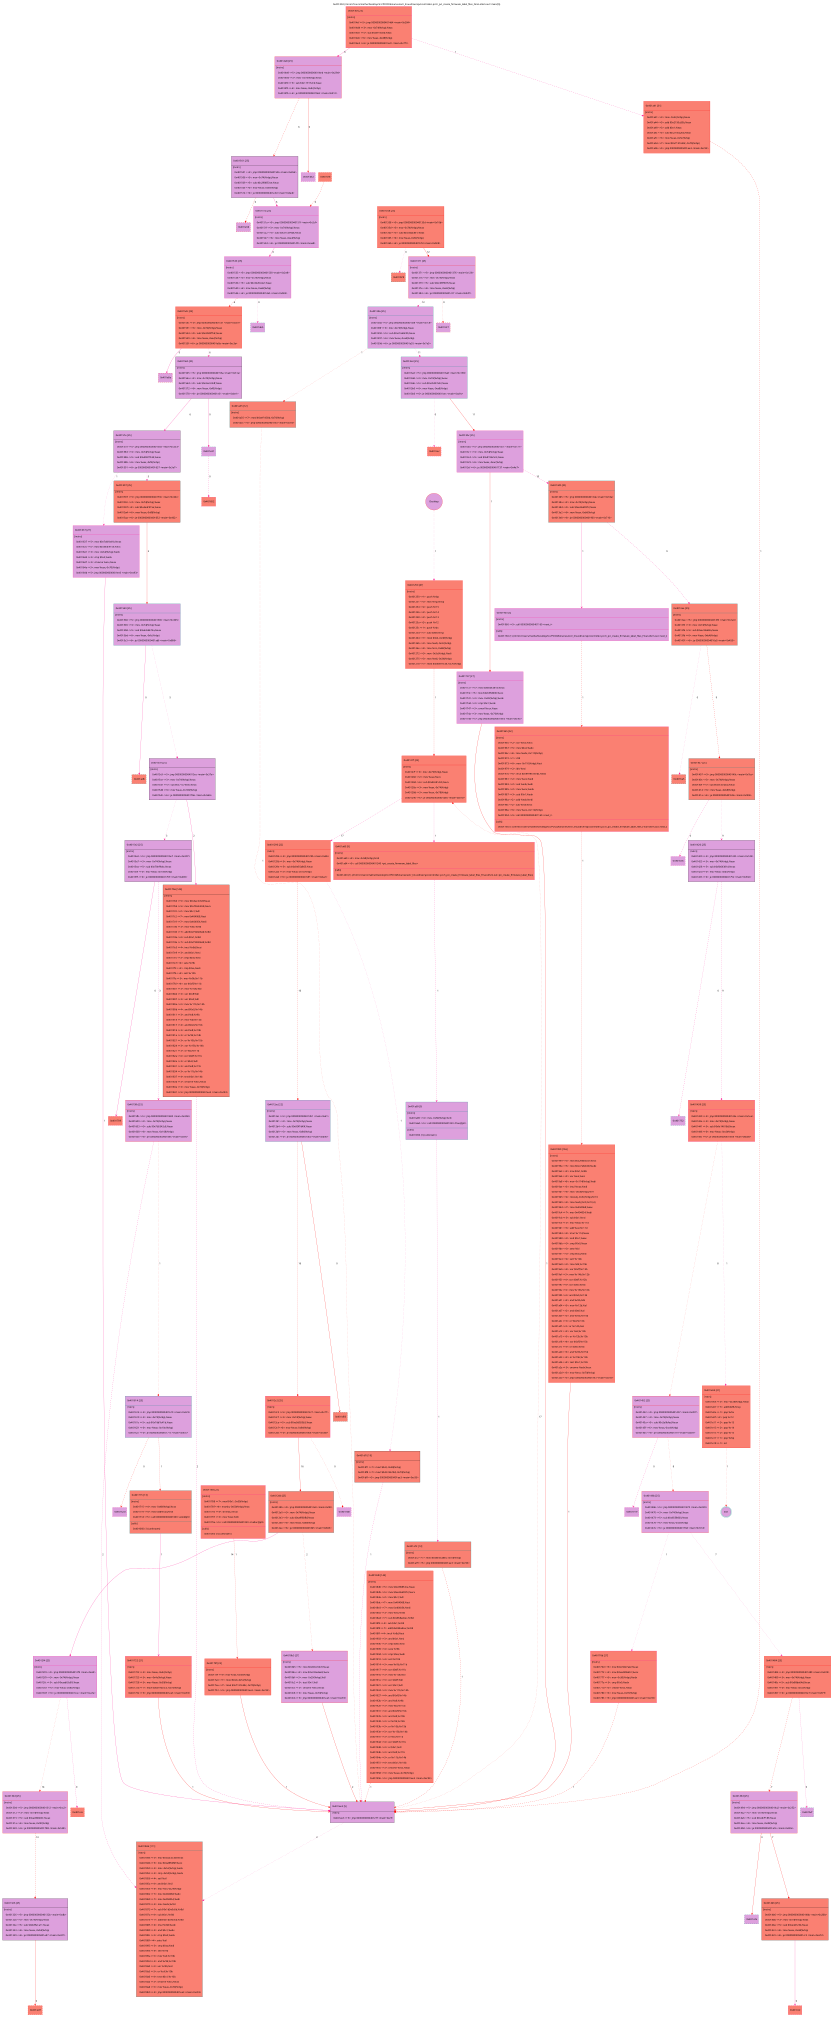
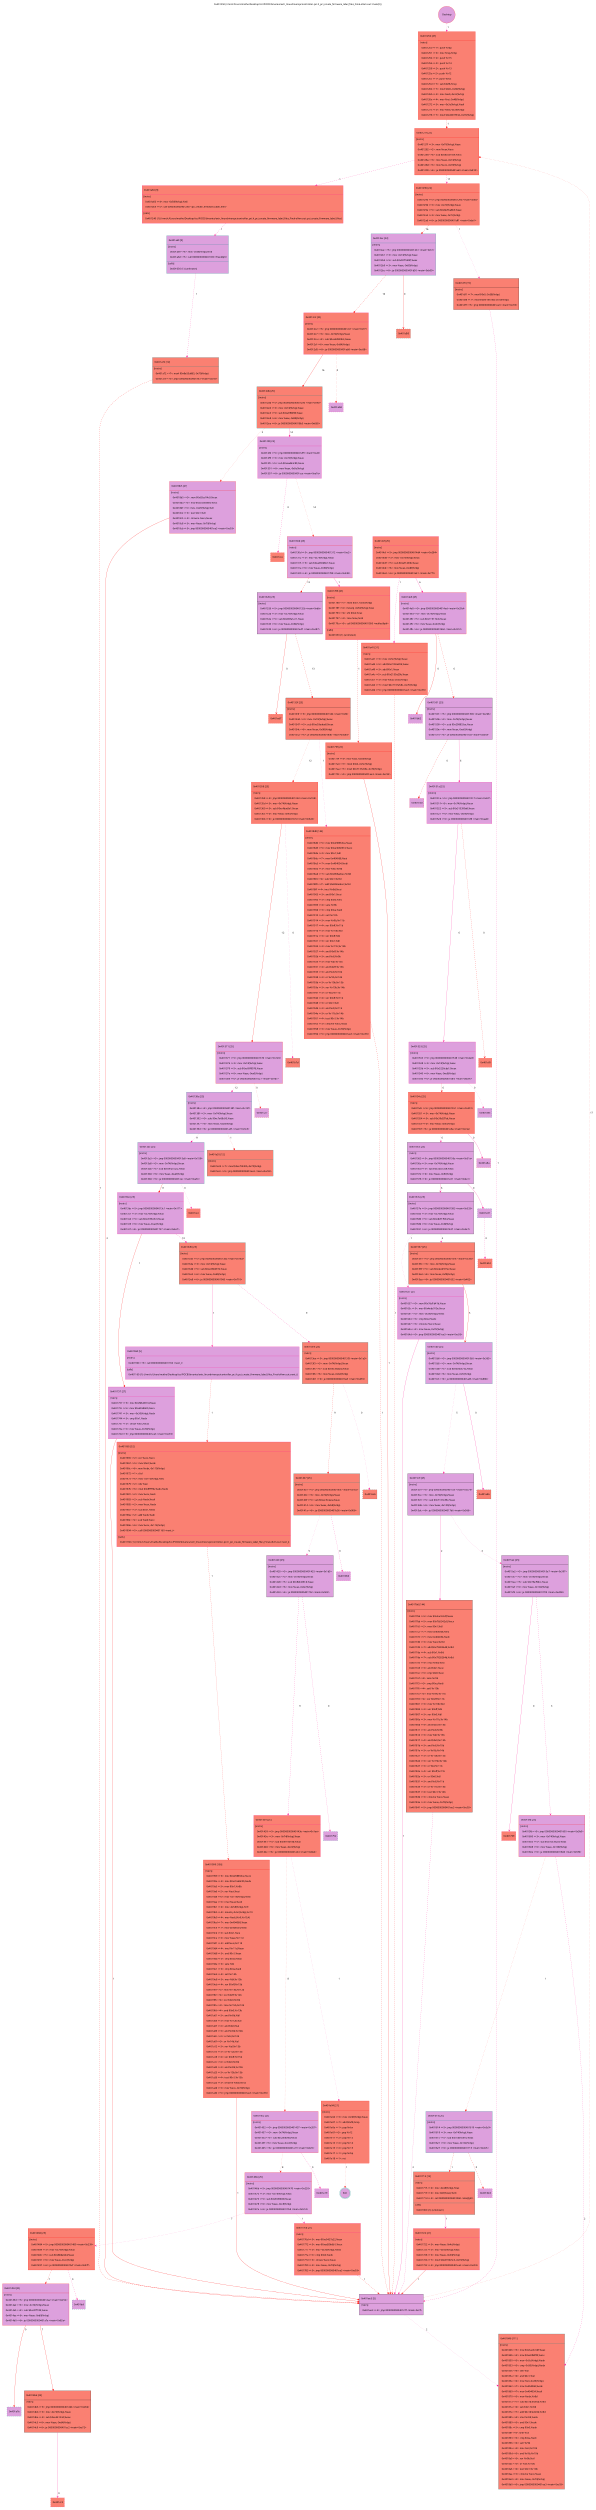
(319, 194) -> (473, 940)
none -> (336, 582)
none -> (318, 719)
(327, 1093) -> none
